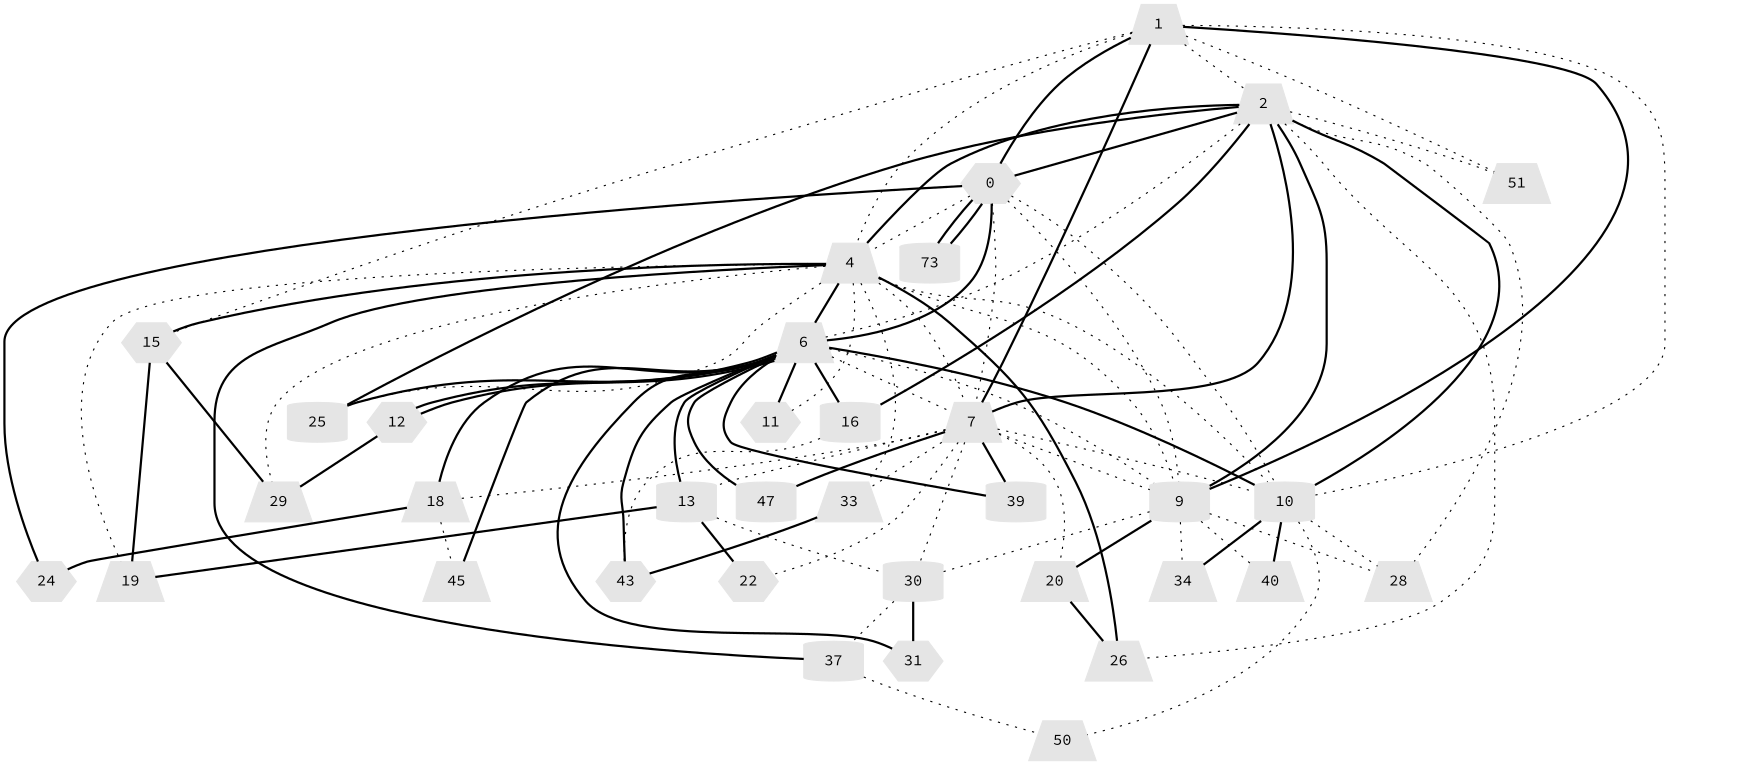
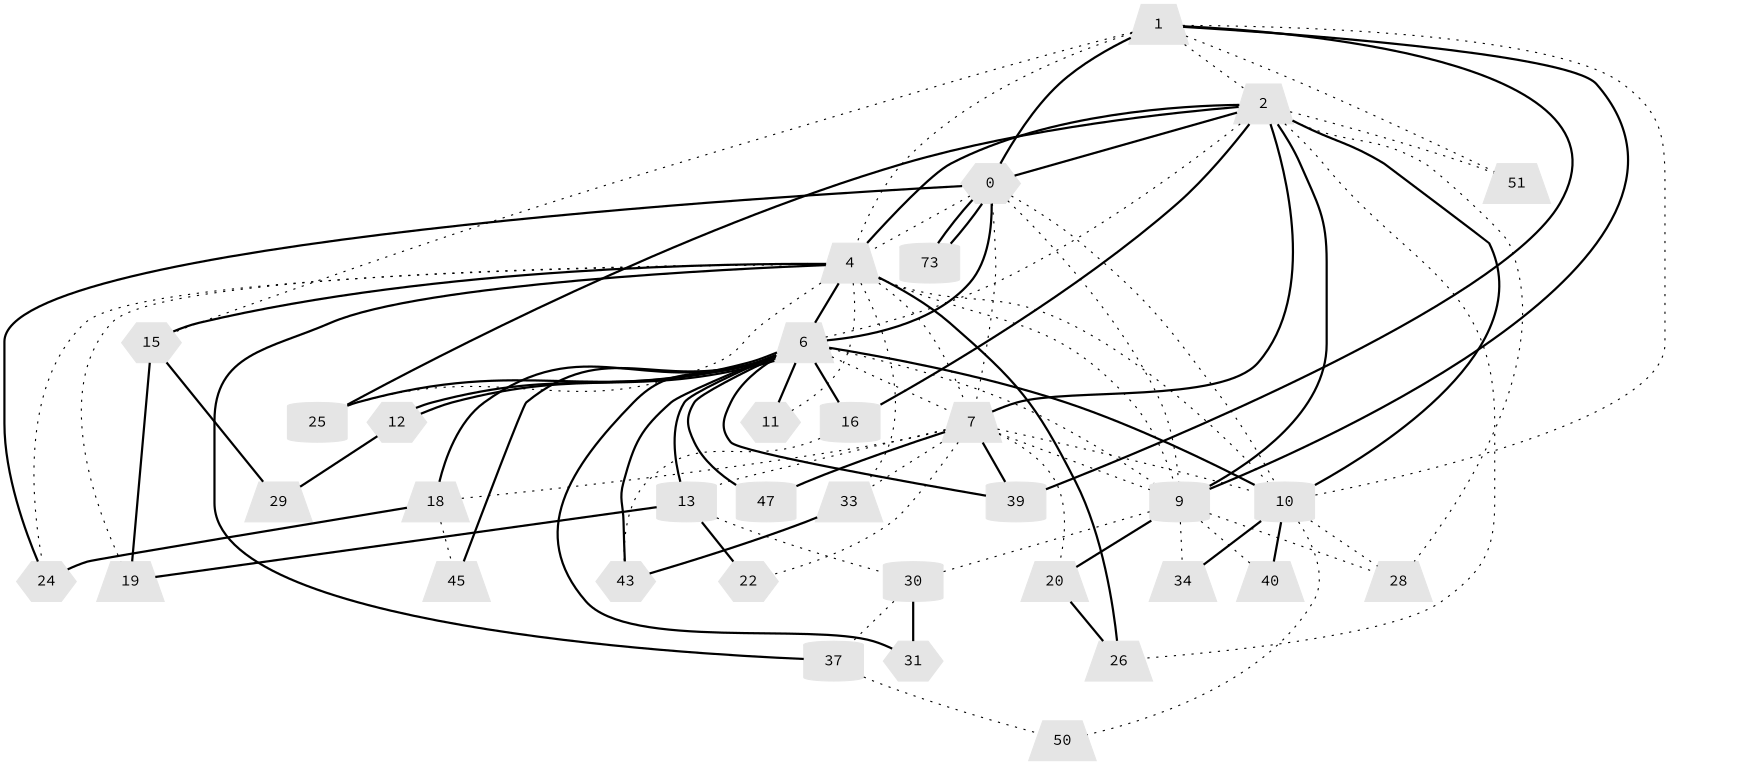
(1069, 224) -> (1522, 246)
(502, 313) -> (129, 305)
(943, 502) -> none
